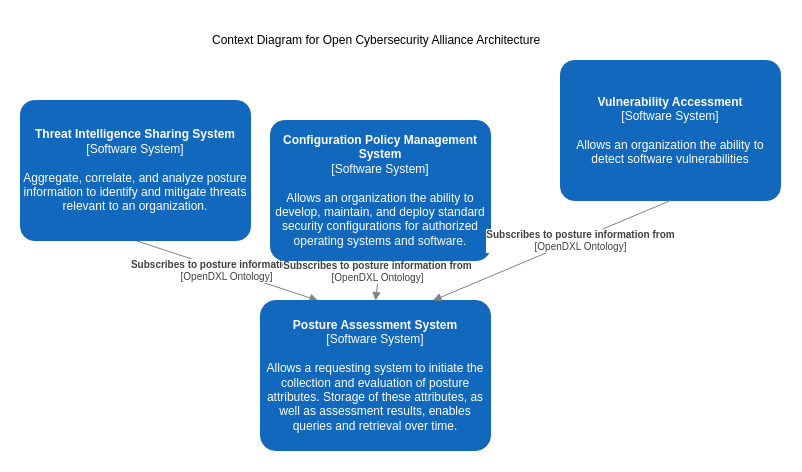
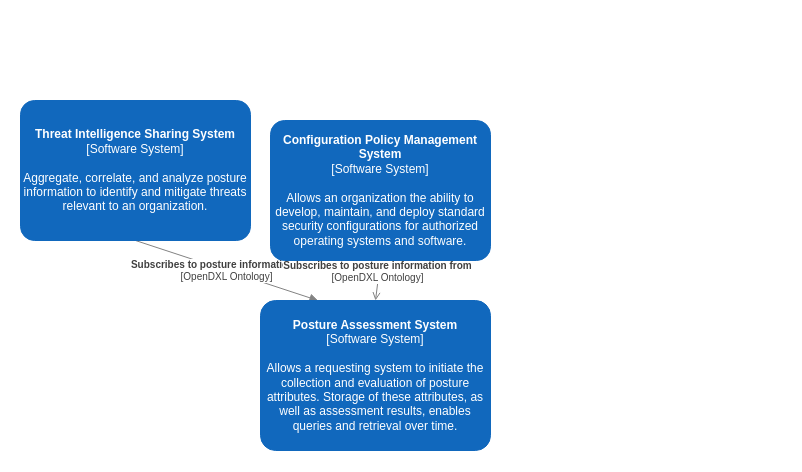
(391, 41) -> none
(671, 131) -> none
(575, 241) -> none
(377, 291) -> (376, 294)
